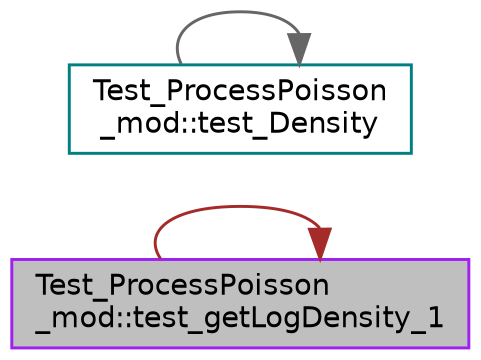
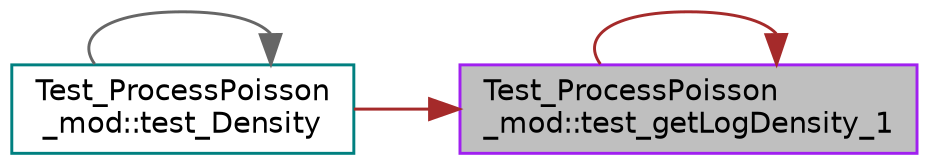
none -> (392, 109)
